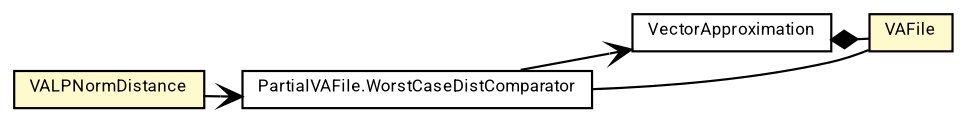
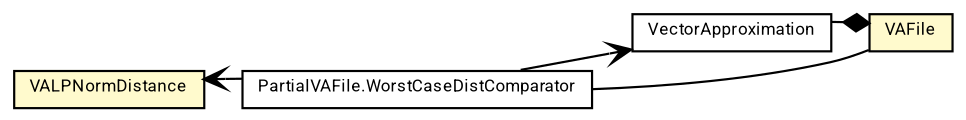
(861, 39) -> (837, 22)
(212, 96) -> (234, 79)
